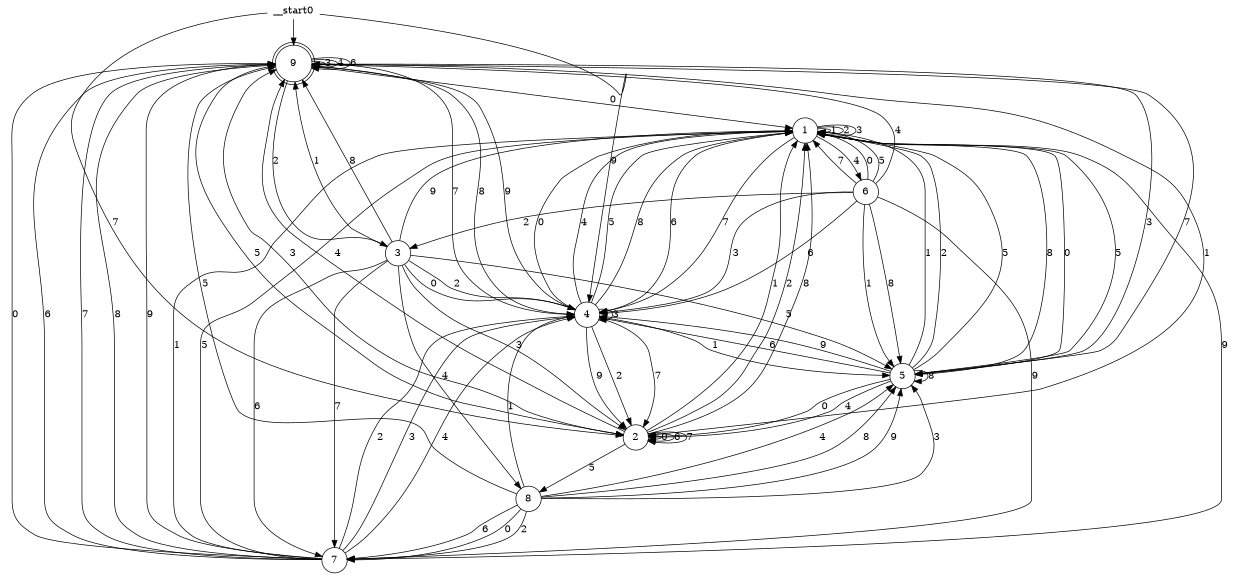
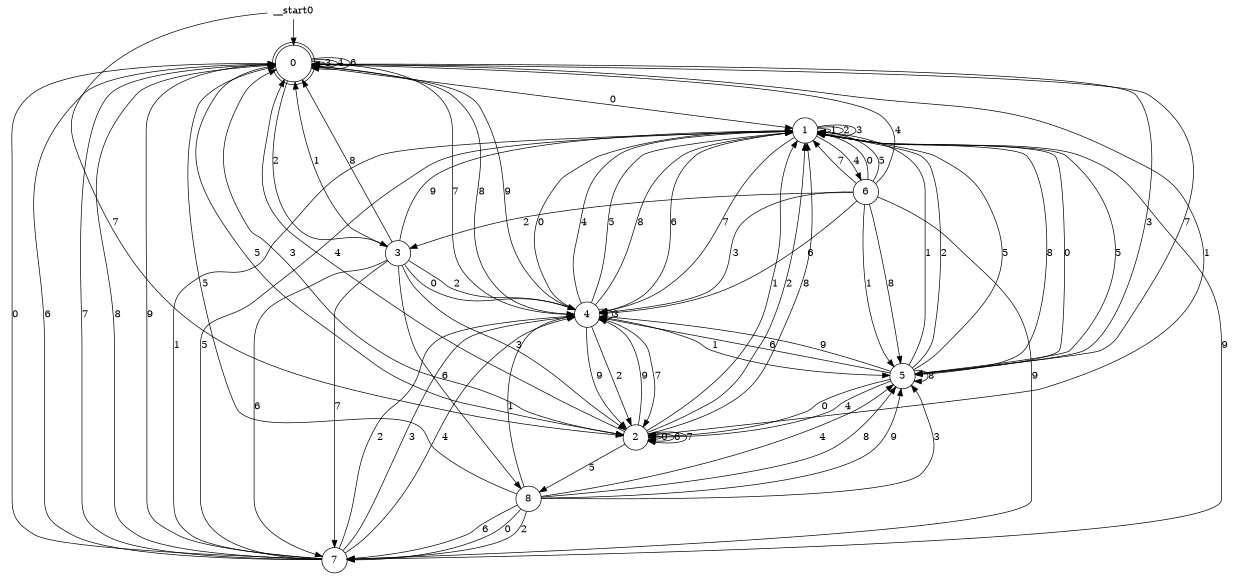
(294, 63) -> (294, 63)
(604, 82) -> (639, 367)
(640, 291) -> none
(445, 376) -> (445, 376)
